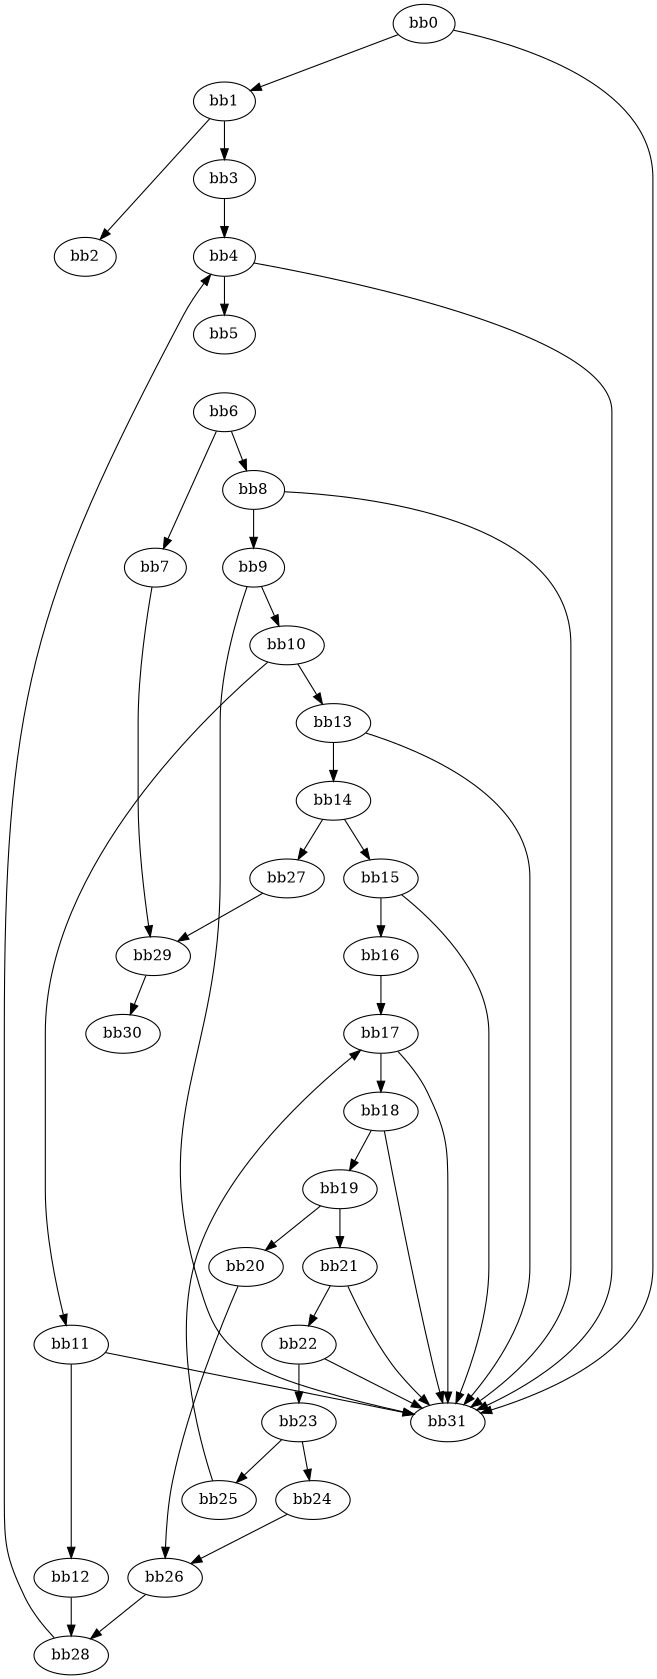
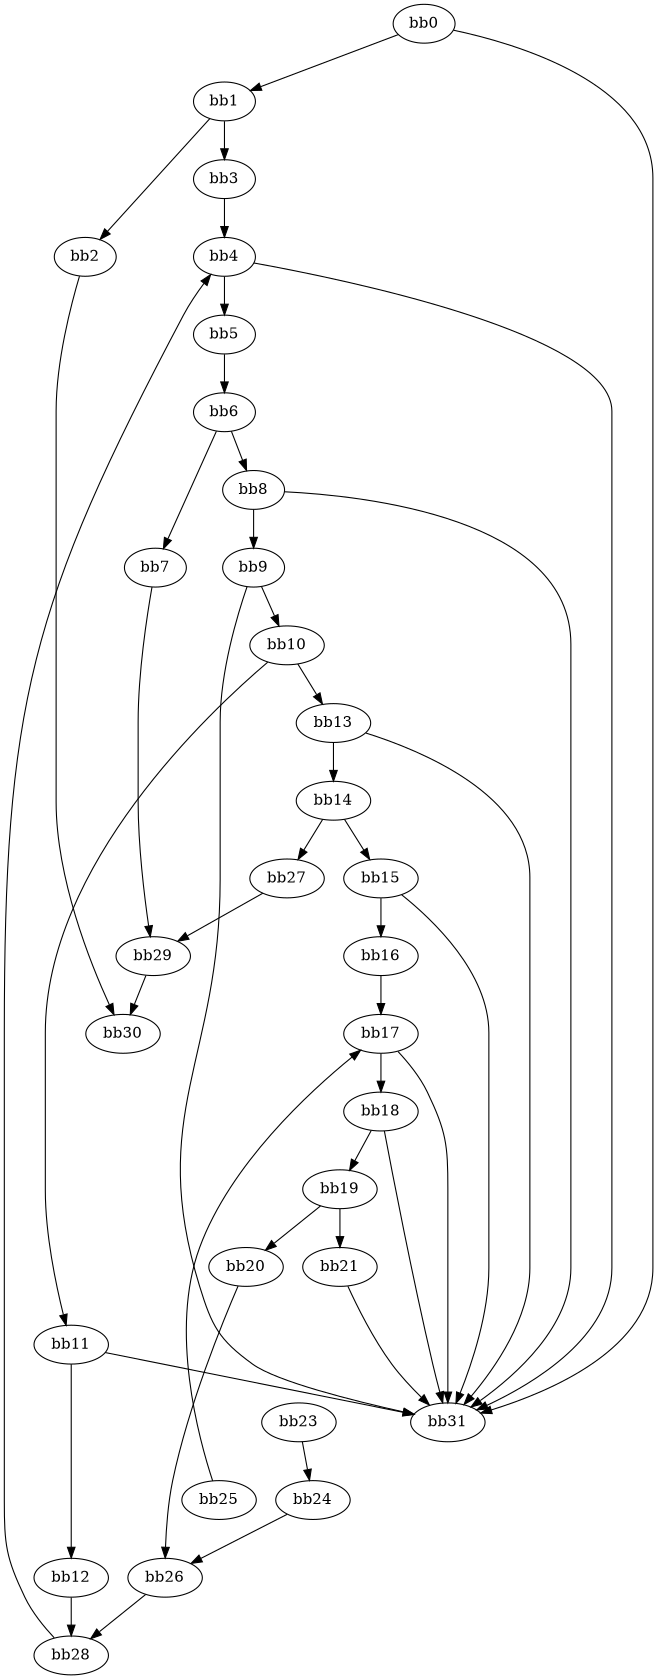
none -> (224, 368)
none -> (56, 643)
(299, 1345) -> none
(263, 1457) -> none
